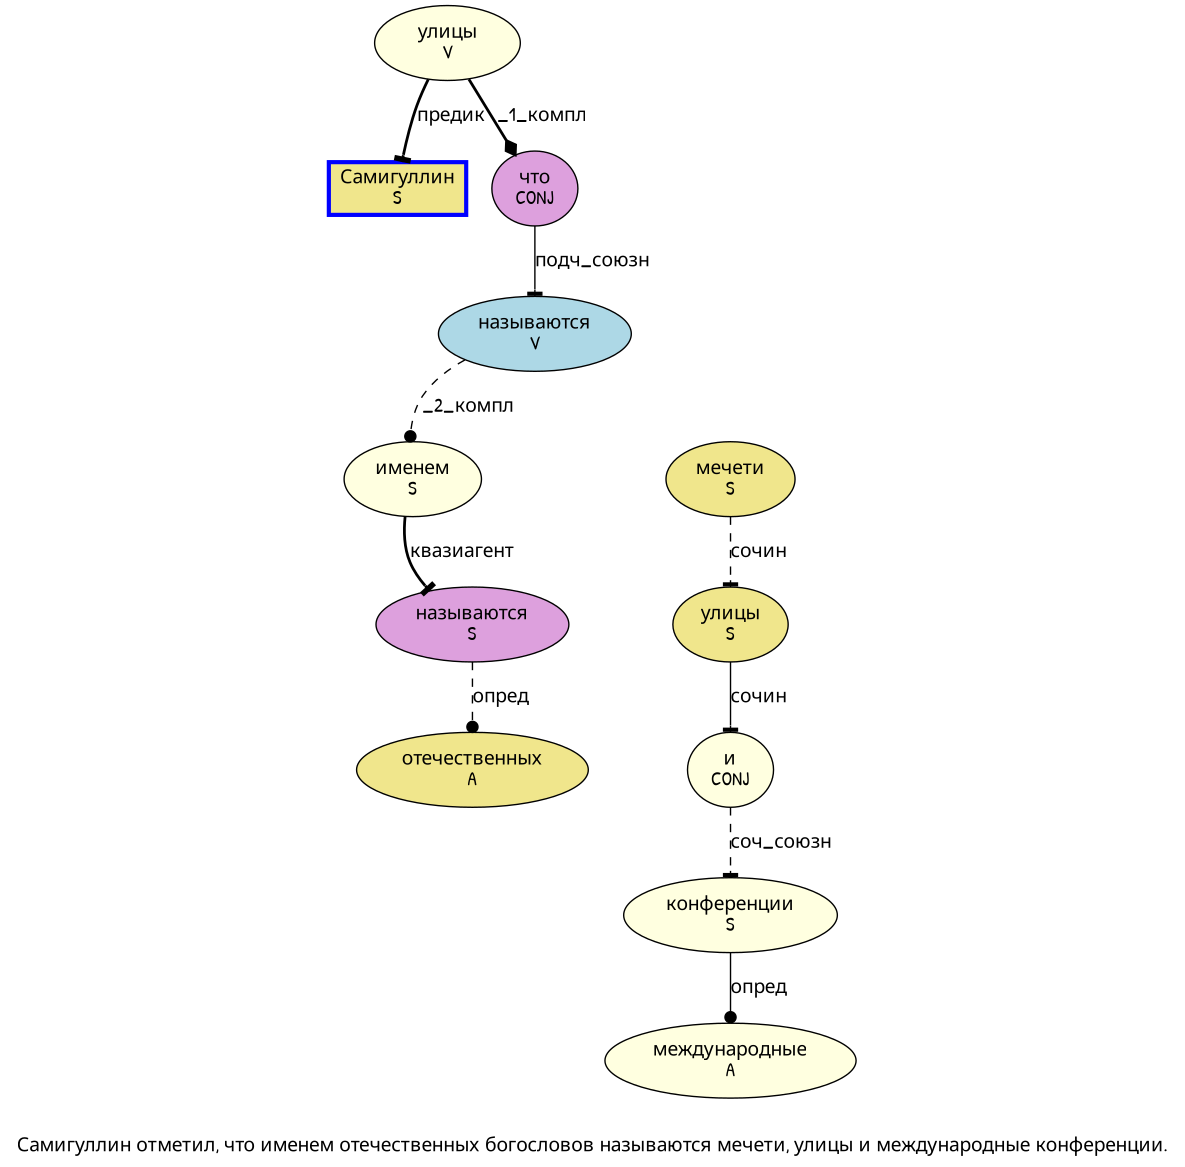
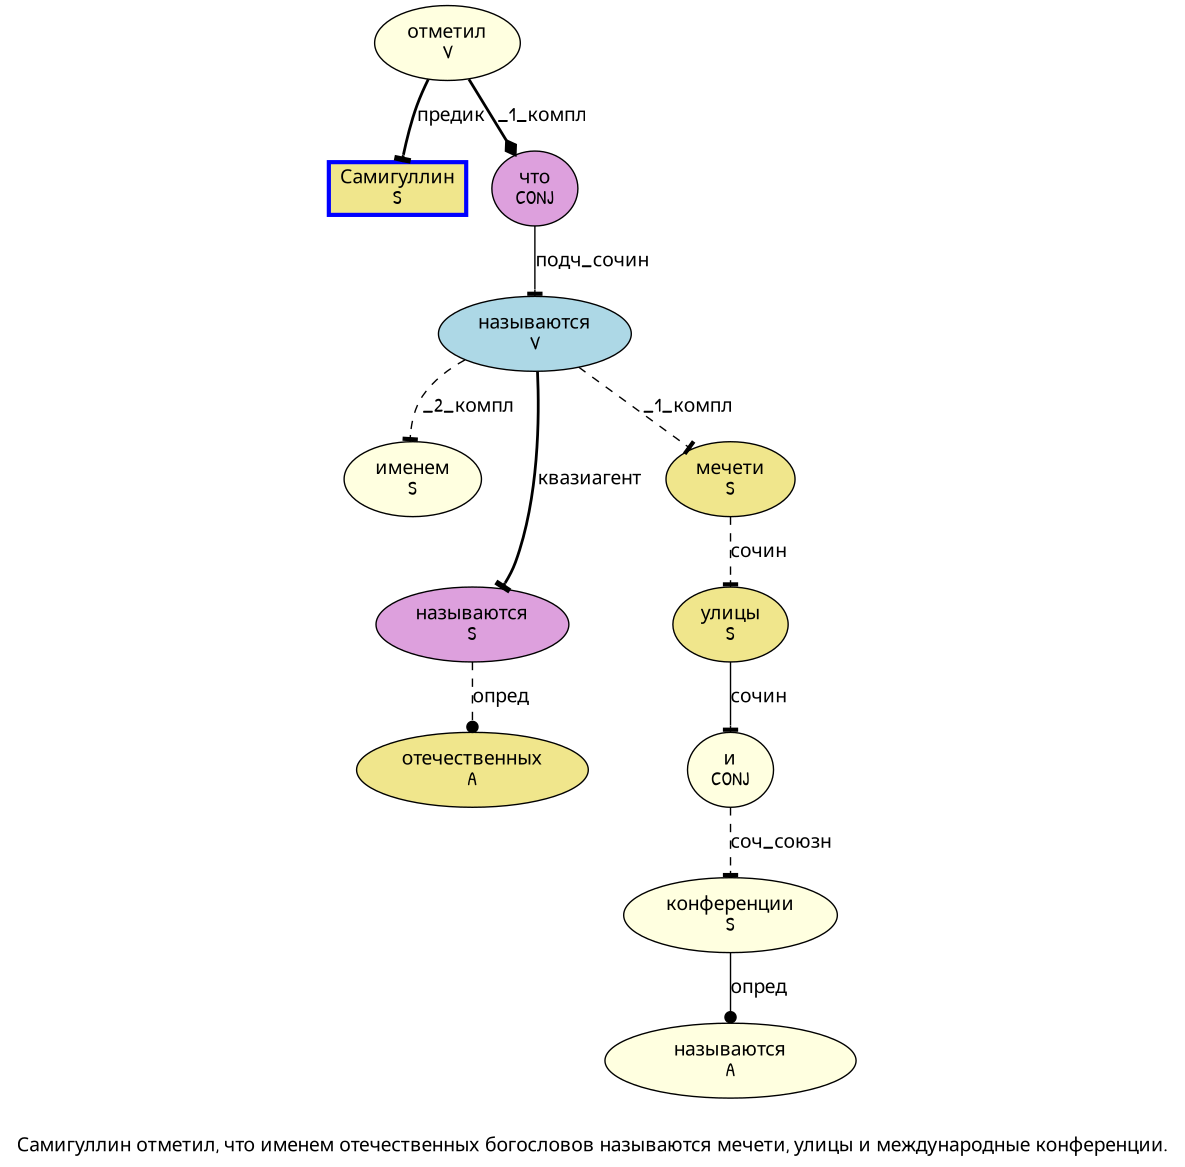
(447, 43) -> (447, 43)
(592, 261) -> (592, 261)
(427, 390) -> (427, 390)
none -> (632, 406)
(407, 553) -> (534, 479)
(731, 1061) -> (731, 1061)
